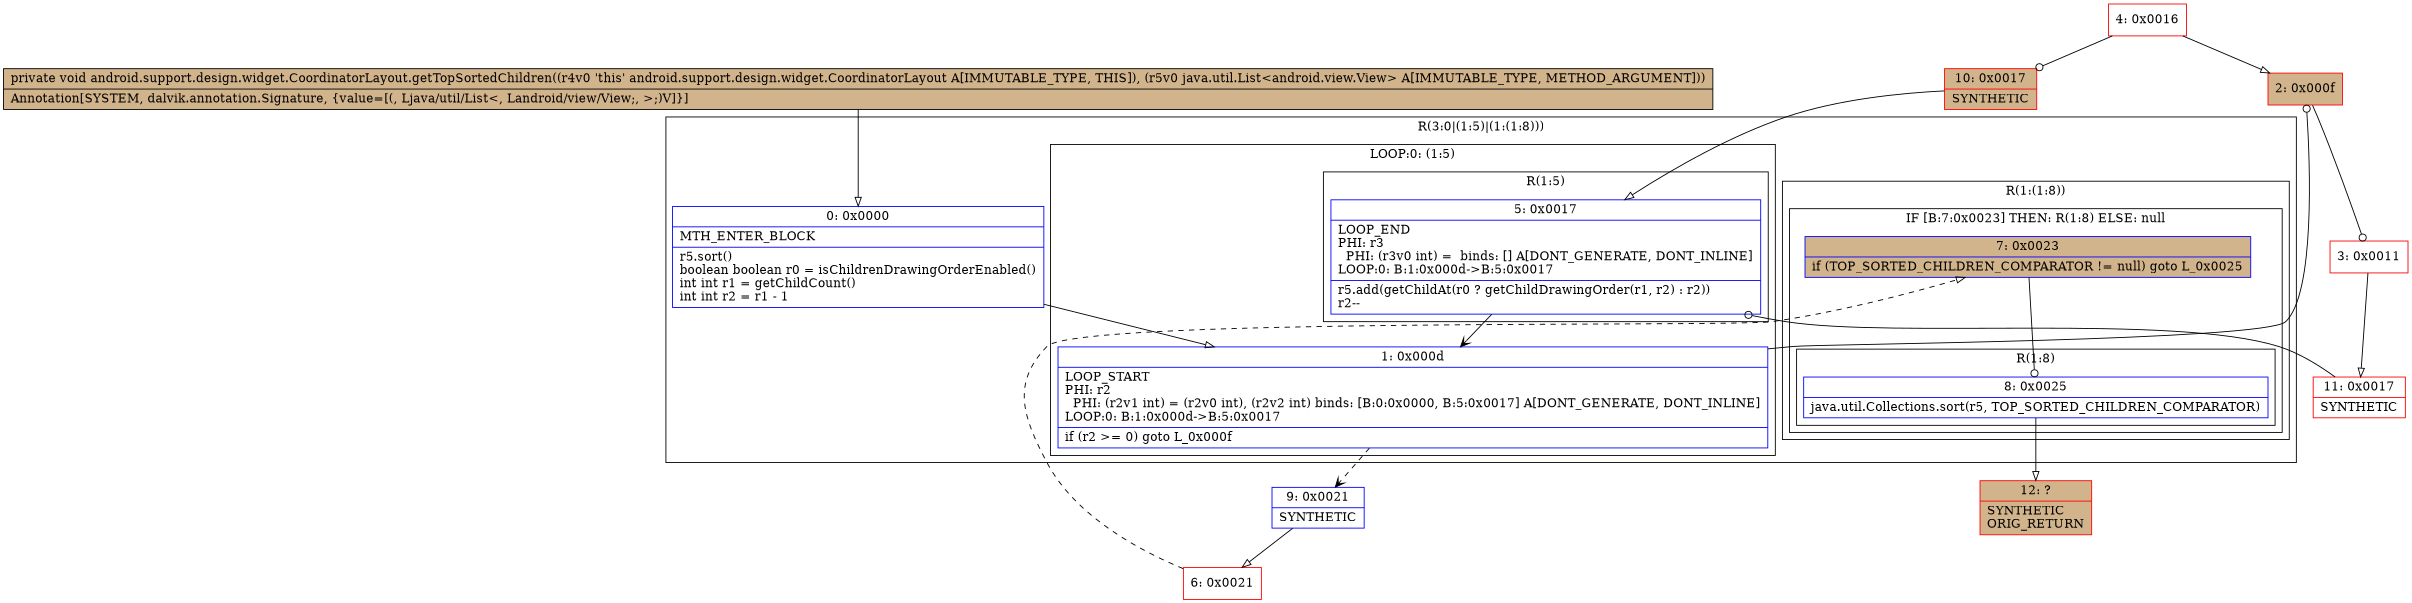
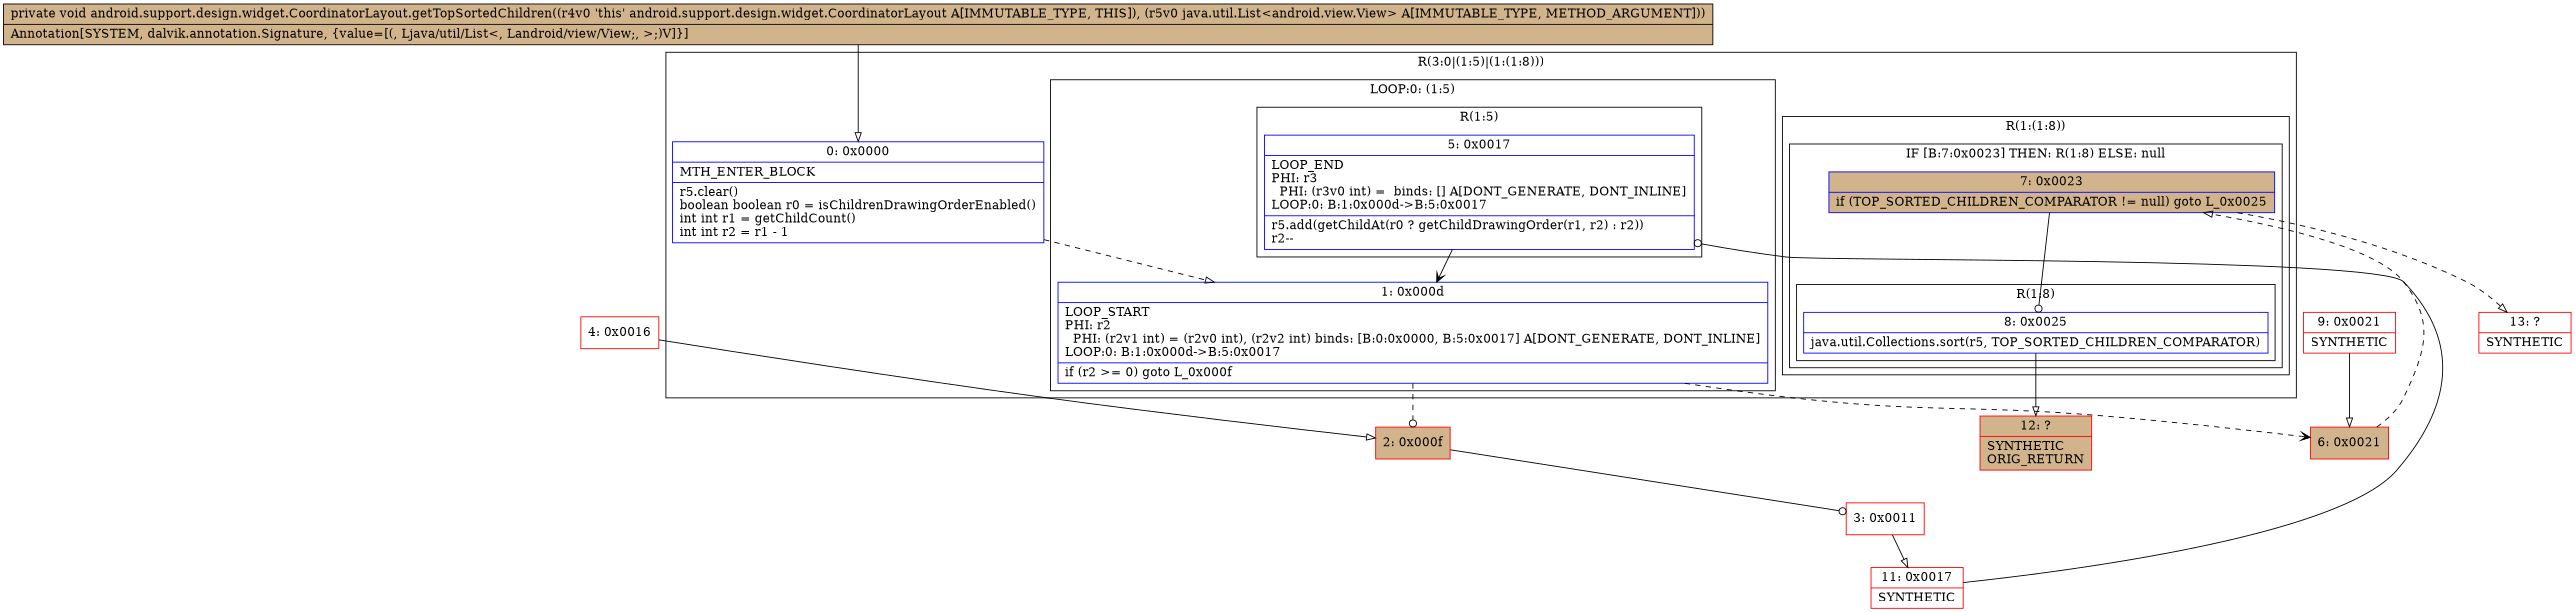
(1991, 89) -> none
(706, 257) -> (709, 192)
(1125, 325) -> (1125, 260)
none -> (2525, 333)
(2134, 337) -> (1413, 403)
(1352, 468) -> (1993, 410)
(1318, 508) -> (2350, 333)
(1222, 584) -> (2350, 443)
